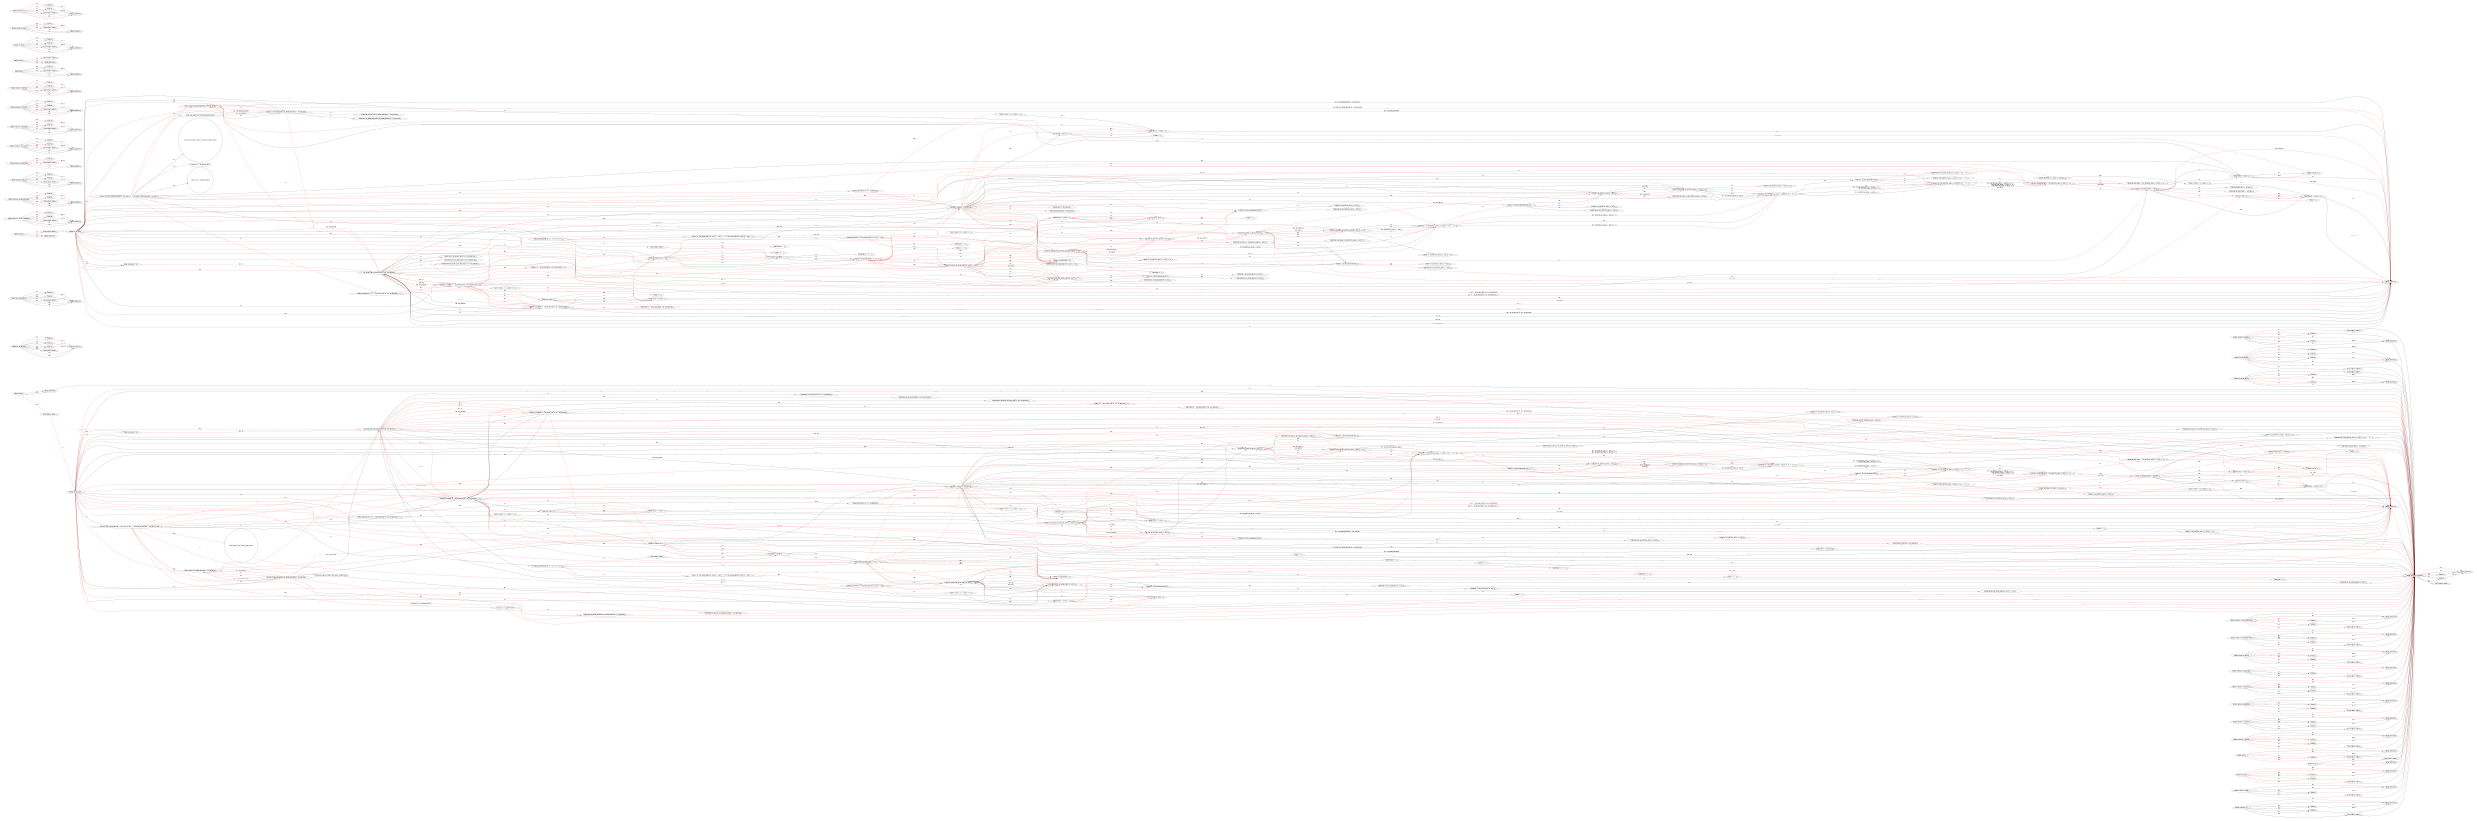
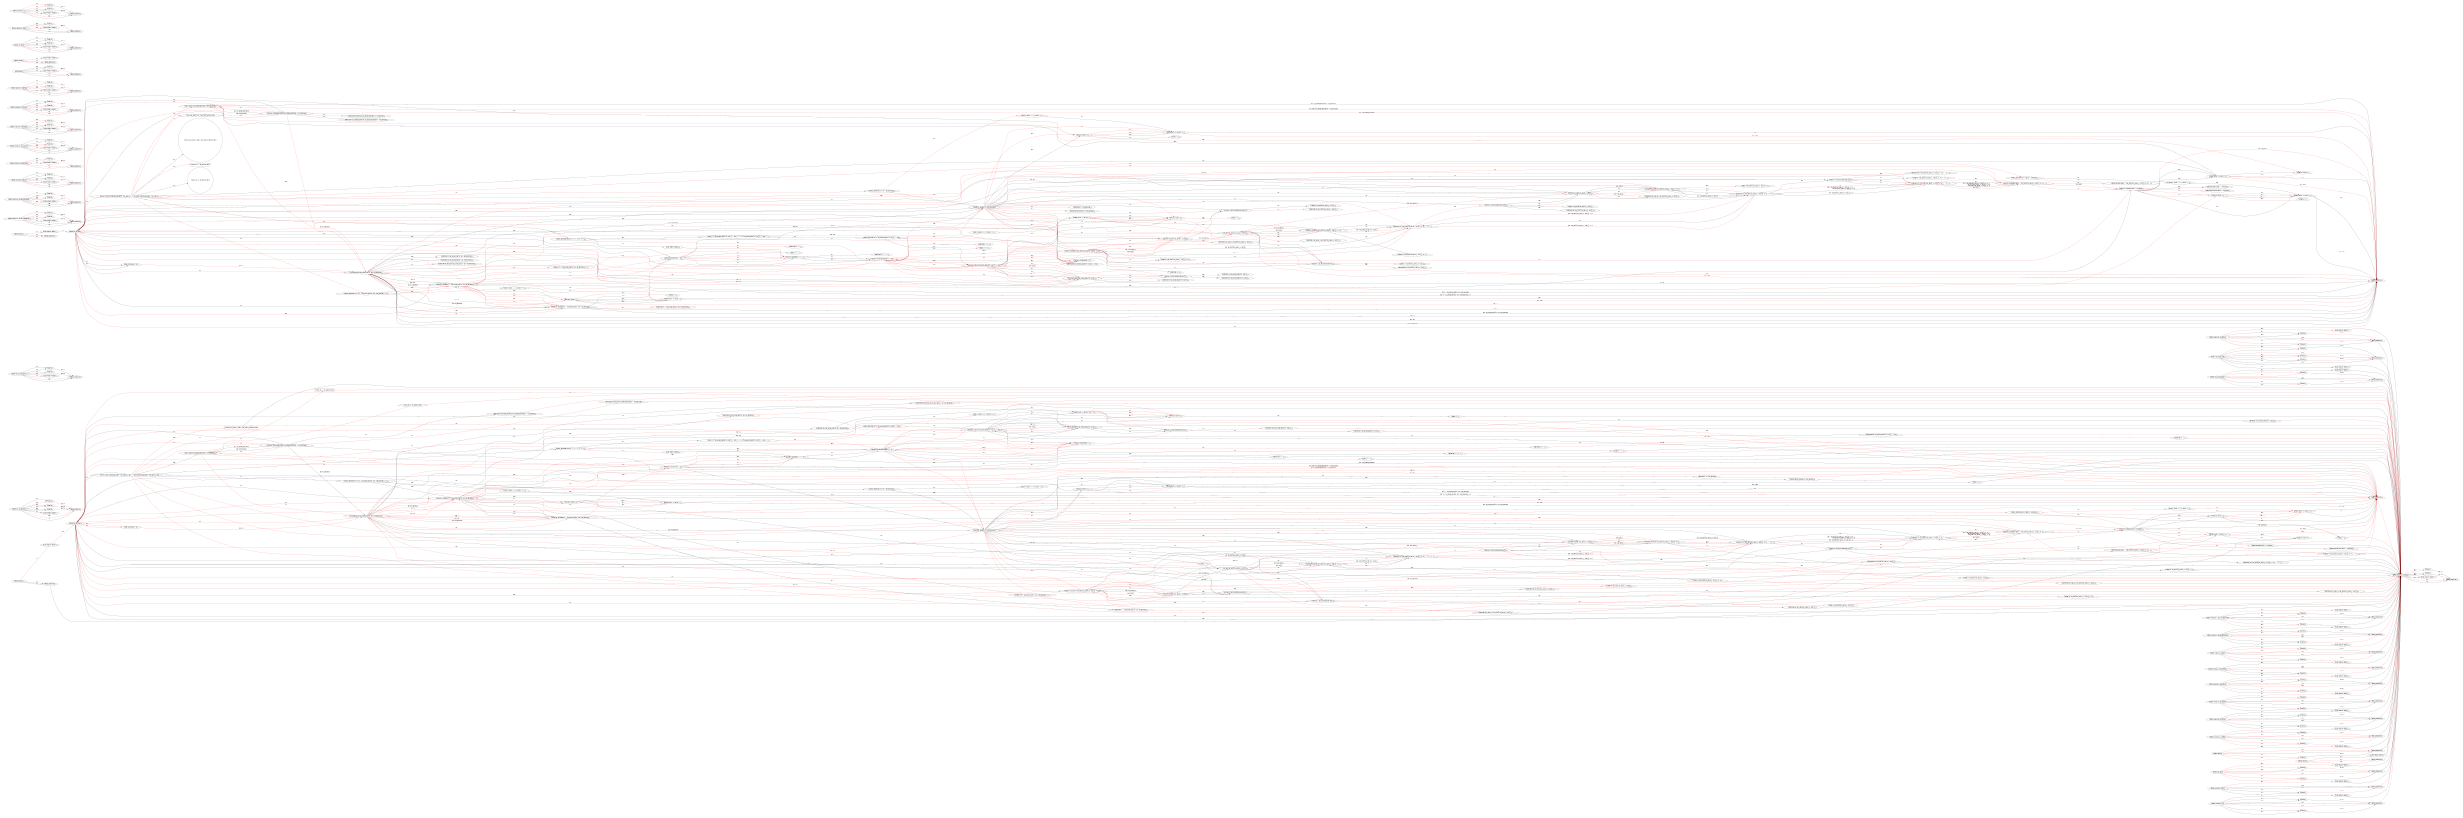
(241, 546) -> none
